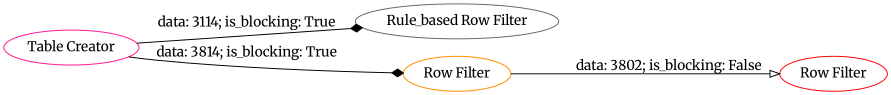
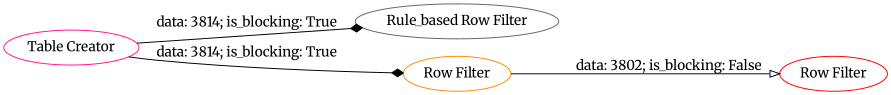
(247, 23) -> (247, 23)
